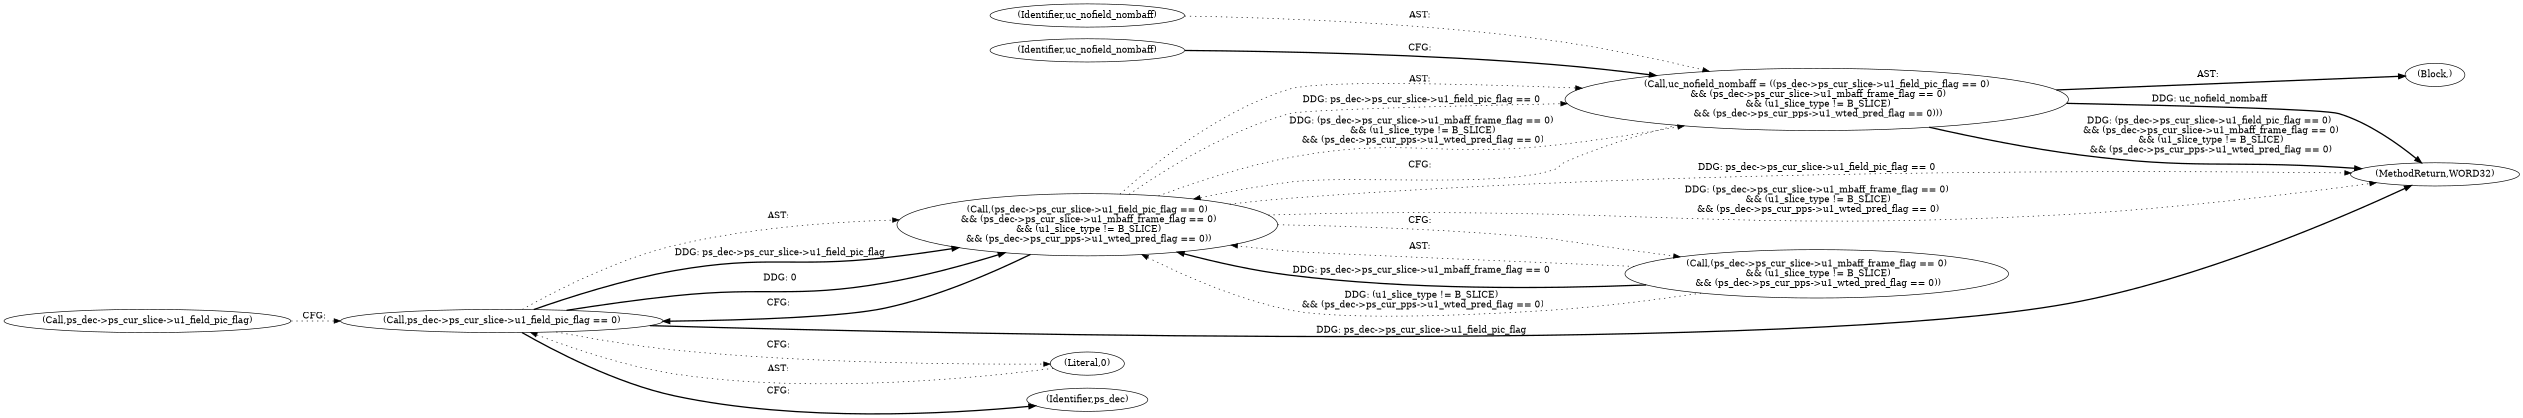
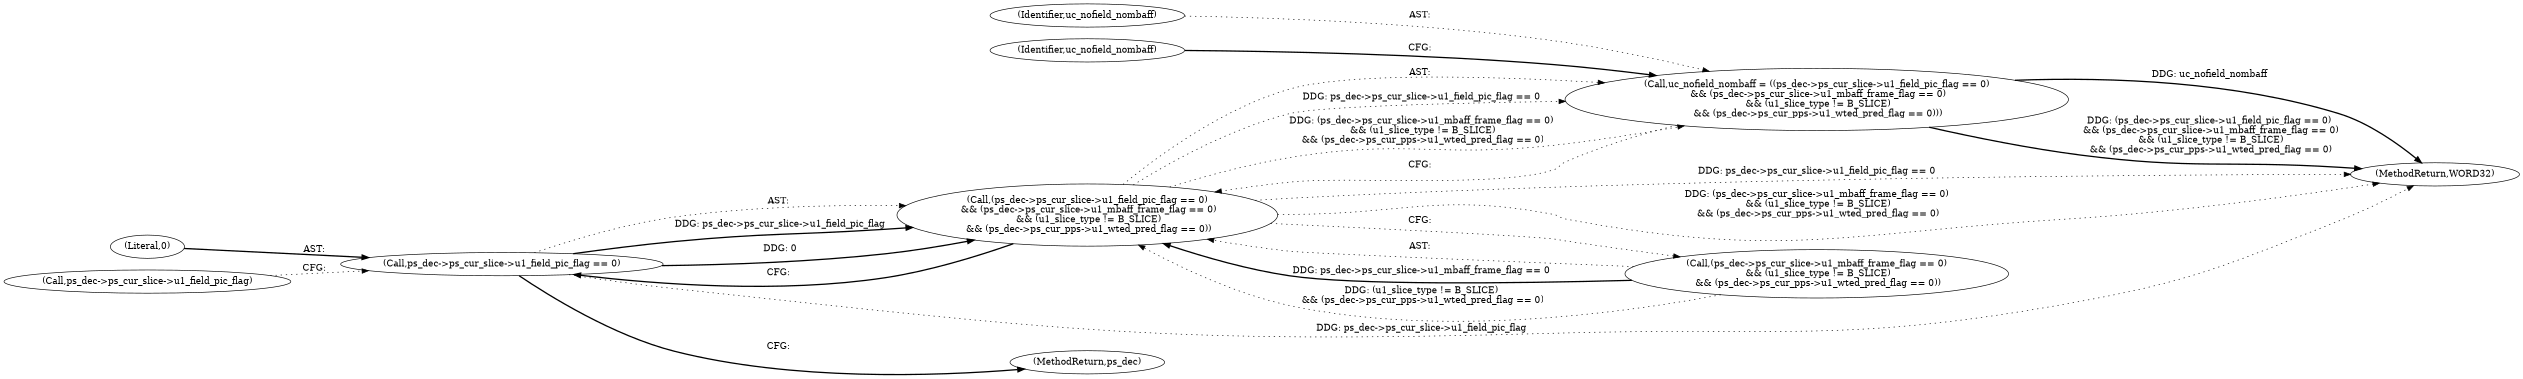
(2435, 75) -> none
(1538, 335) -> (1498, 335)
(799, 359) -> none
(792, 383) -> (273, 253)
(1087, 400) -> (1087, 362)
